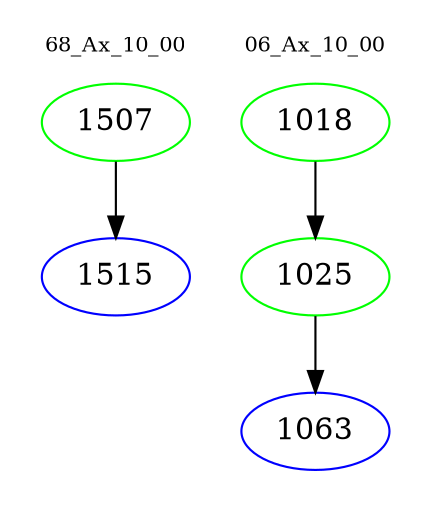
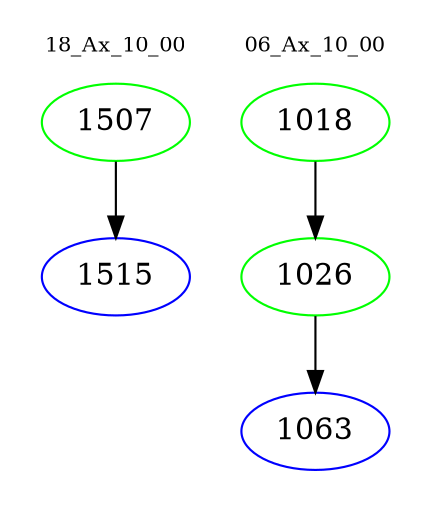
(116, 46) -> (116, 46)
(315, 277) -> (315, 277)
